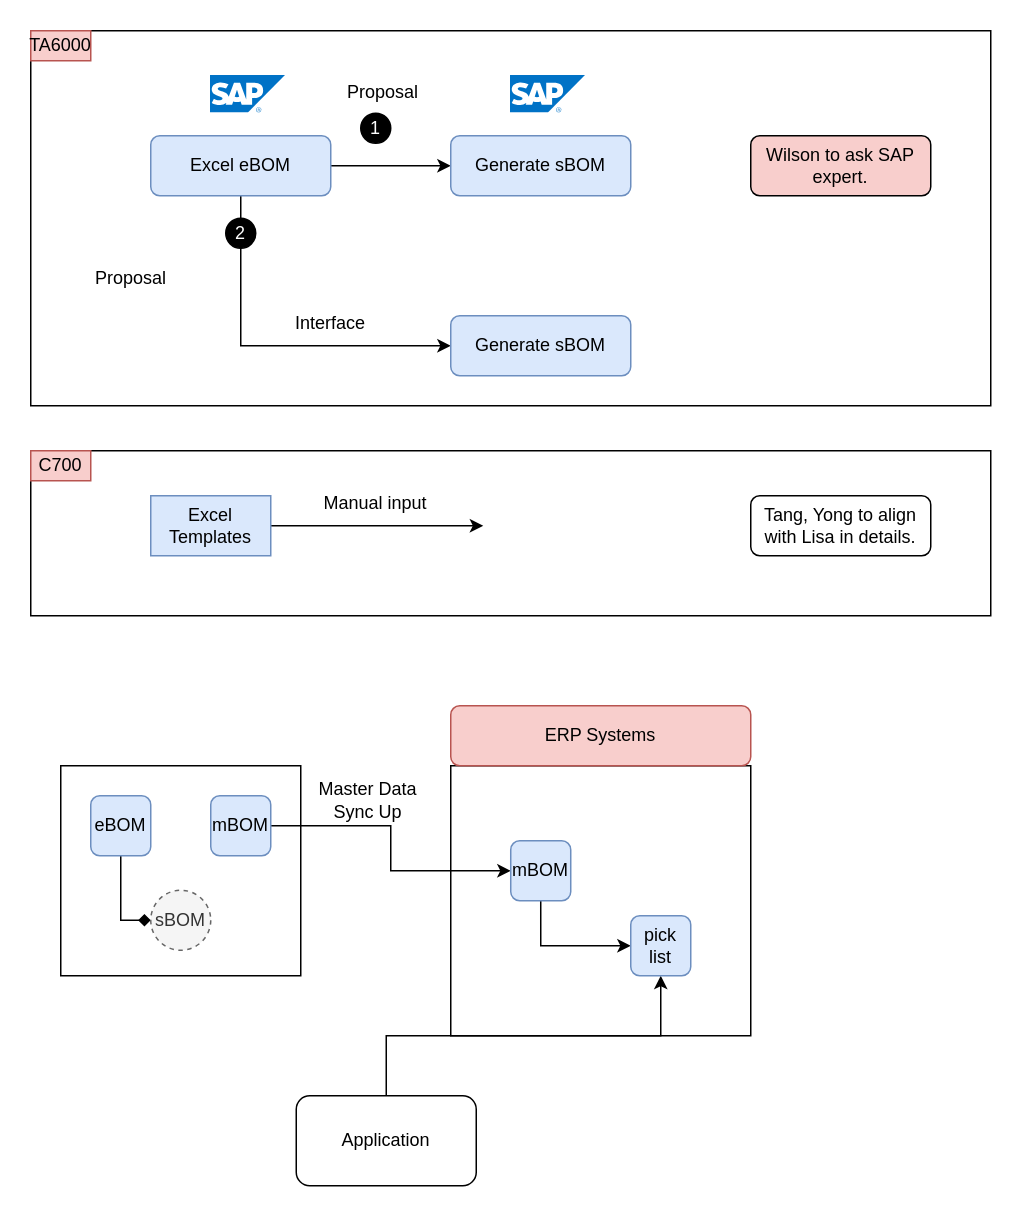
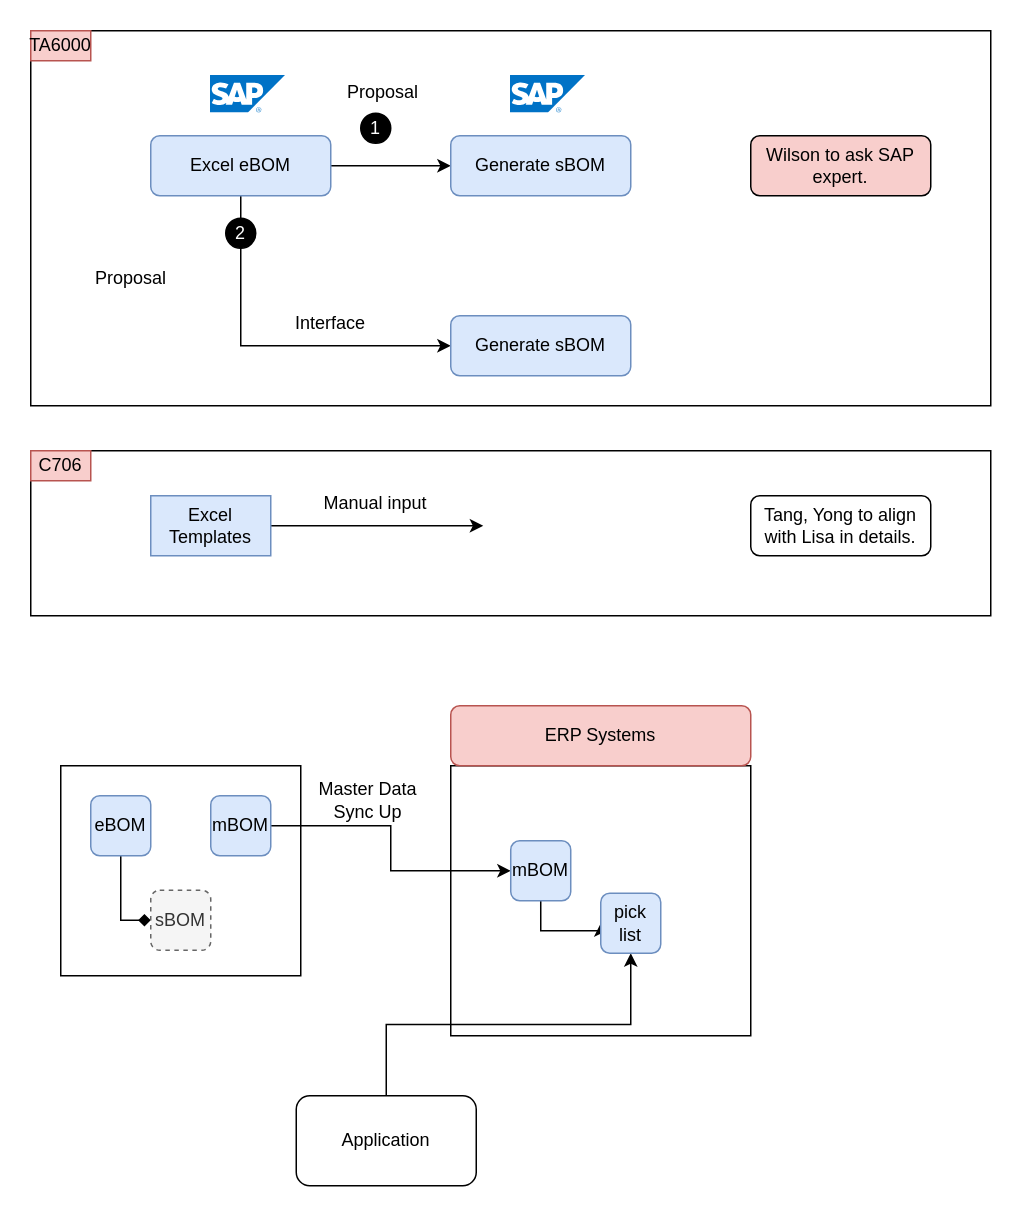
(61, 466) -> (61, 466)
(181, 920) -> (181, 920)
(661, 946) -> (631, 923)
